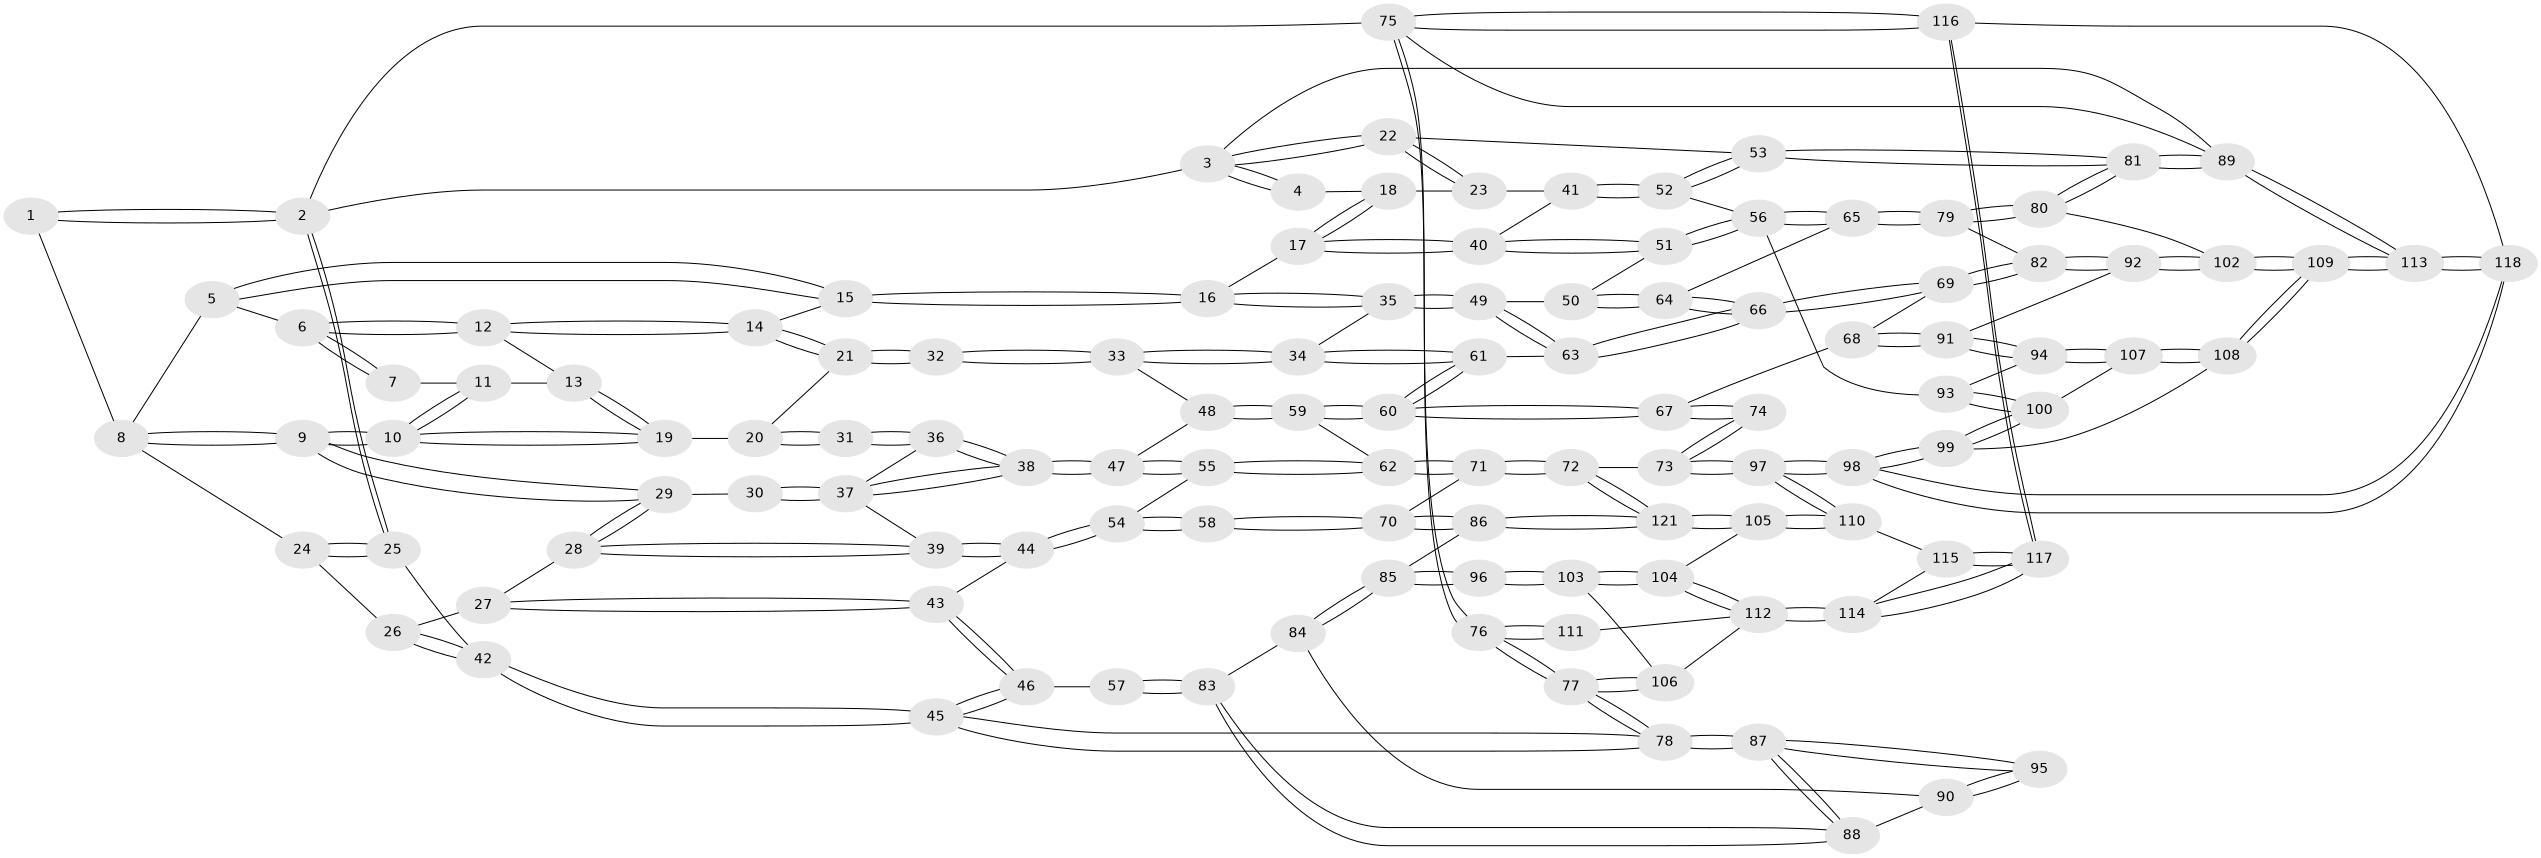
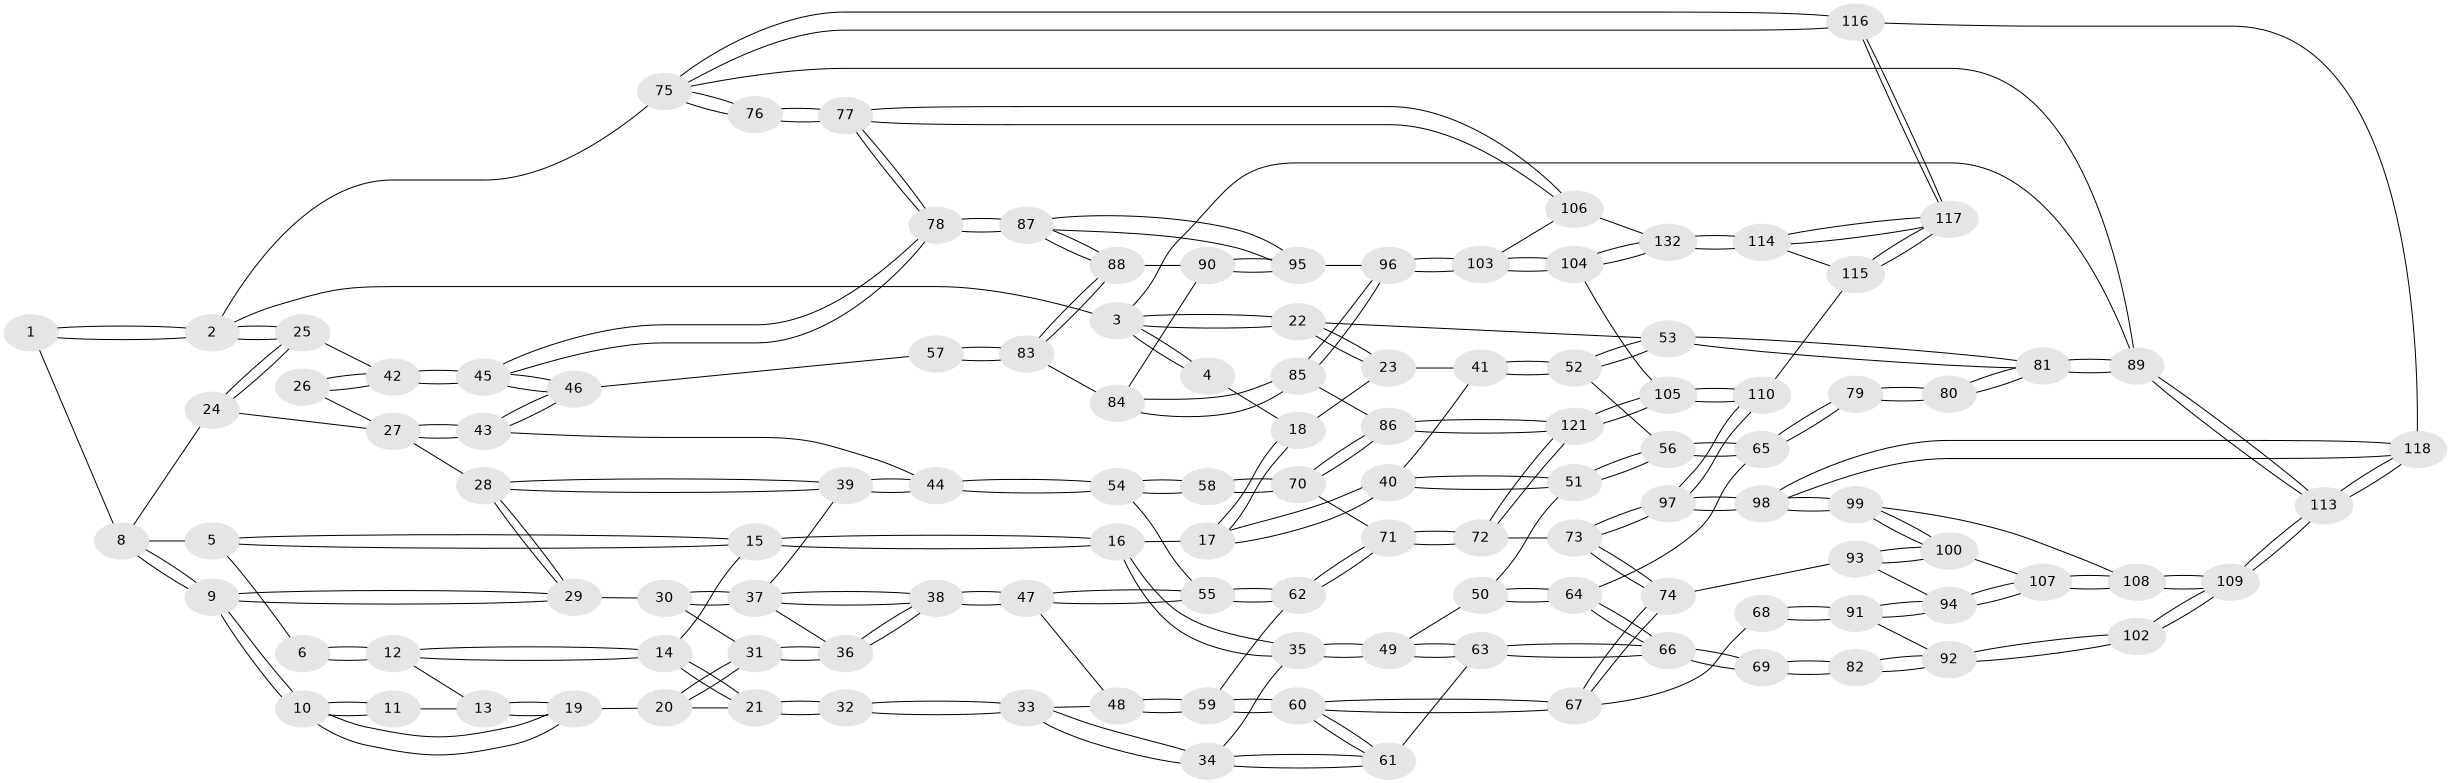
(2136, 229) -> none
(1993, 241) -> none
none -> (1344, 265)
(1899, 312) -> none
(1813, 342) -> (1762, 578)
(393, 383) -> none
(348, 591) -> (303, 421)
(1759, 614) -> (1668, 242)
none -> (710, 626)
(1571, 632) -> none
